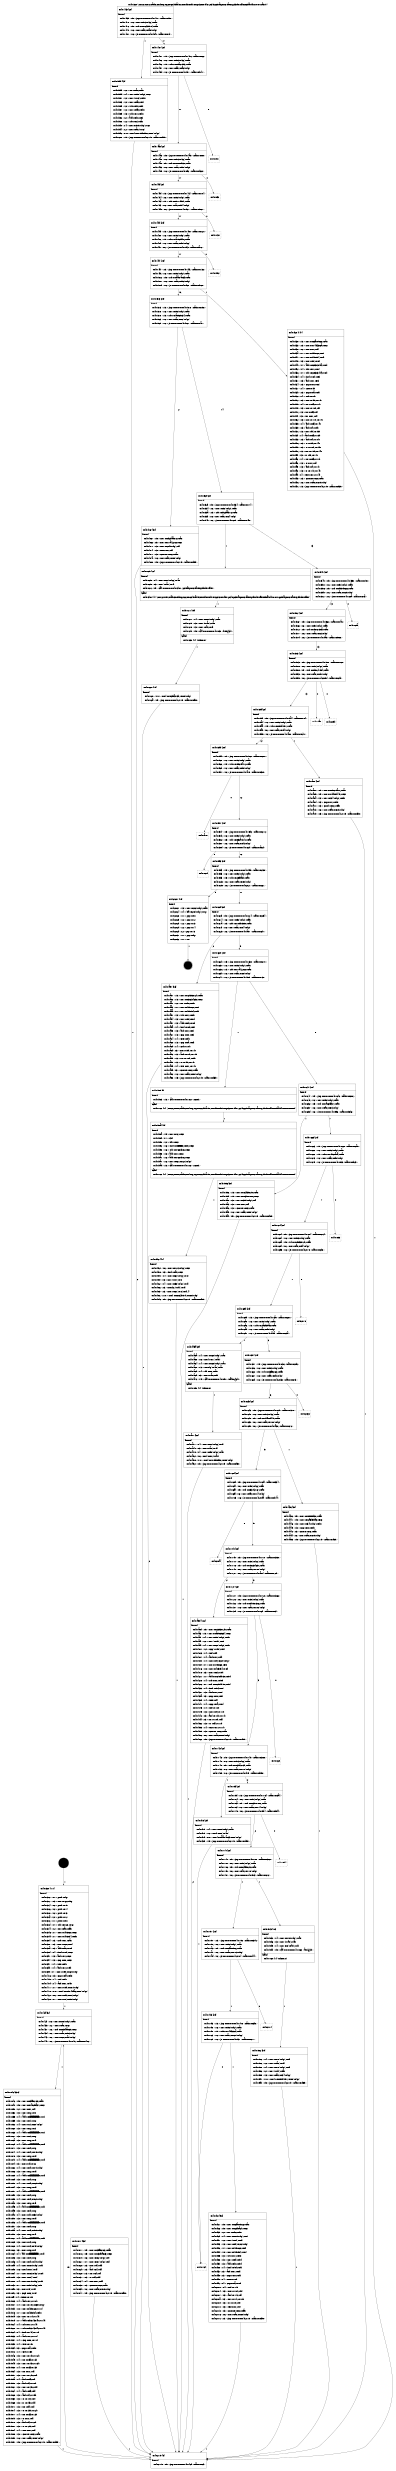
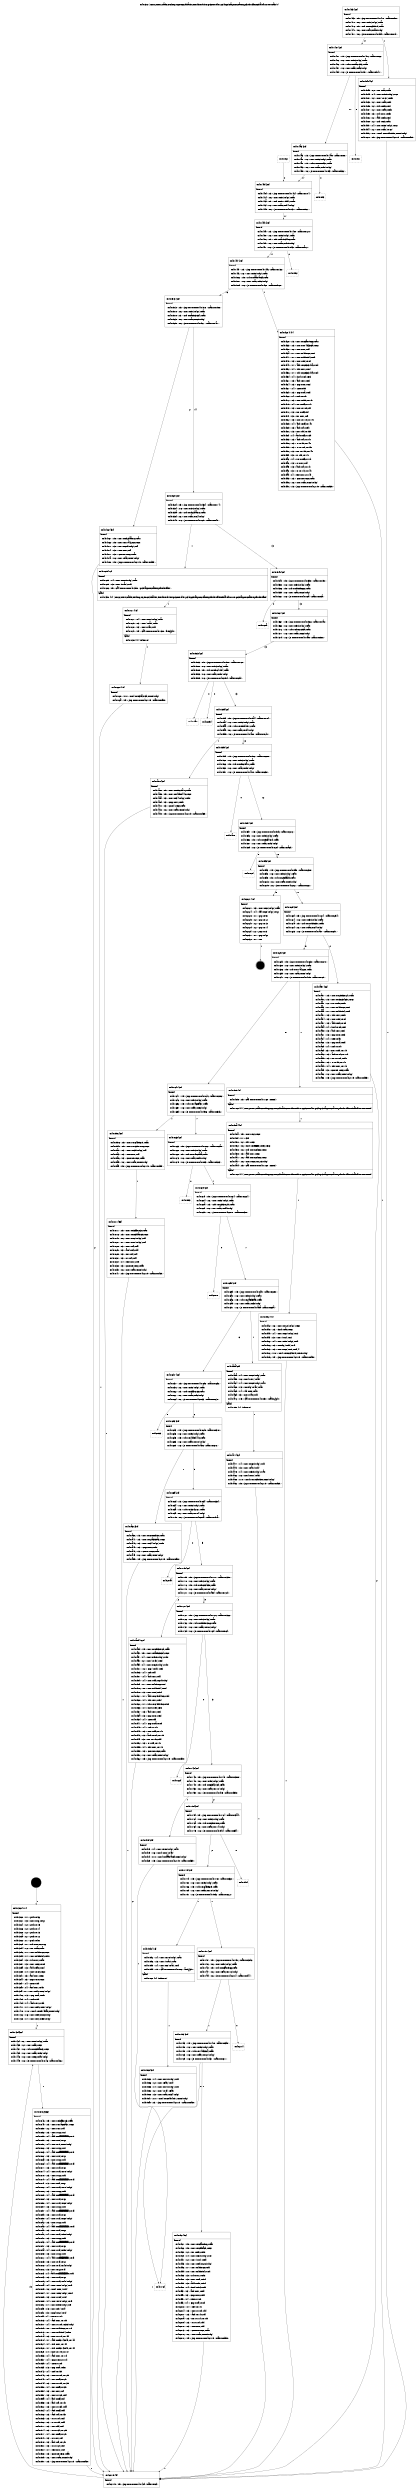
(209, 221) -> (283, 171)
(181, 1829) -> (136, 1193)
